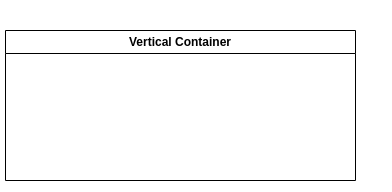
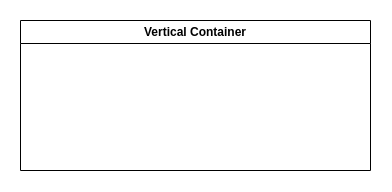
(181, 106) -> (196, 96)
